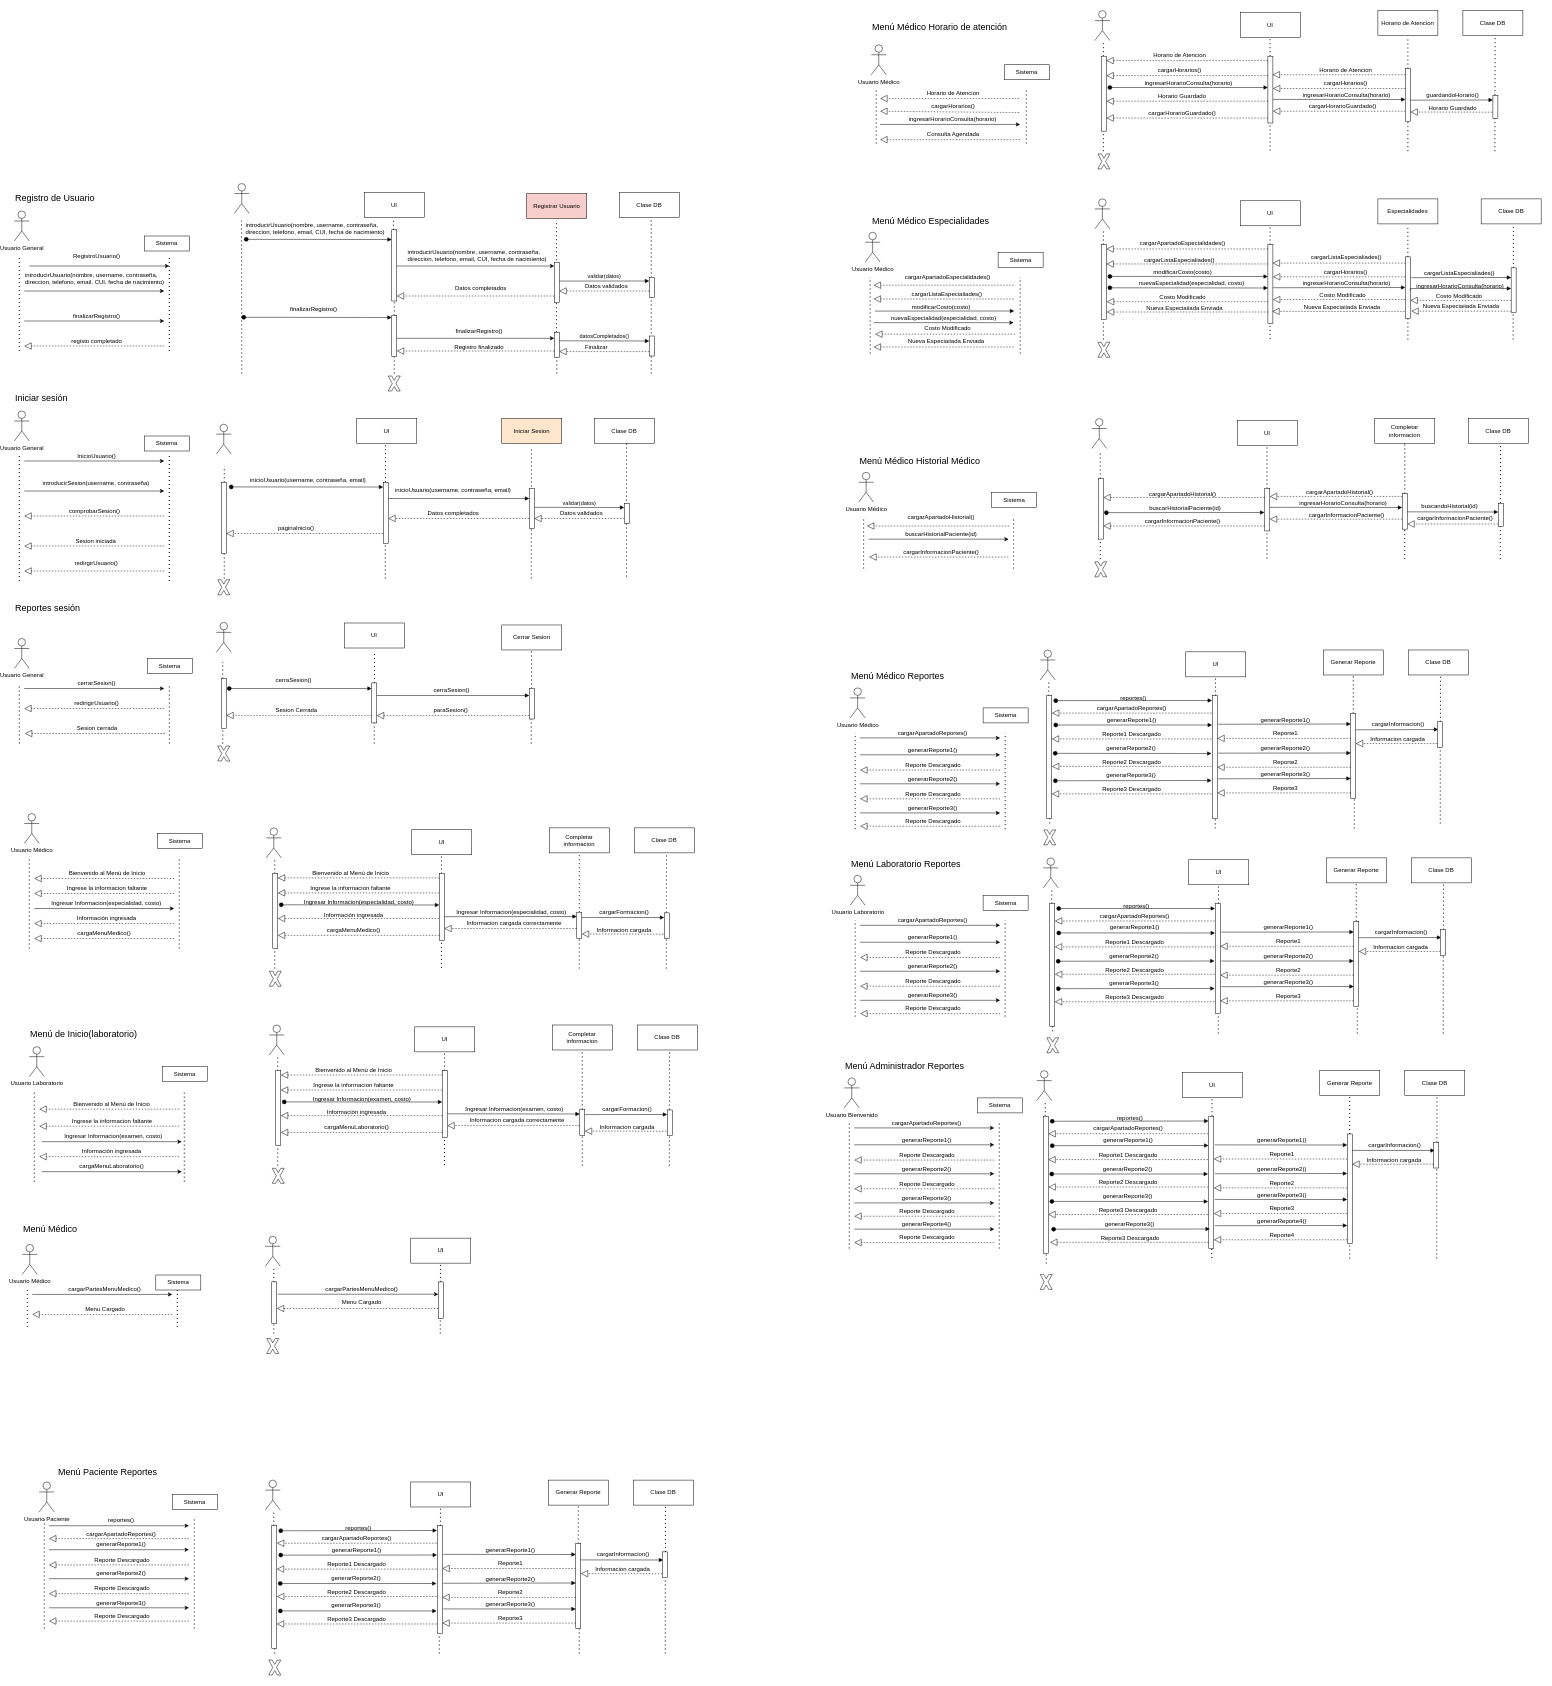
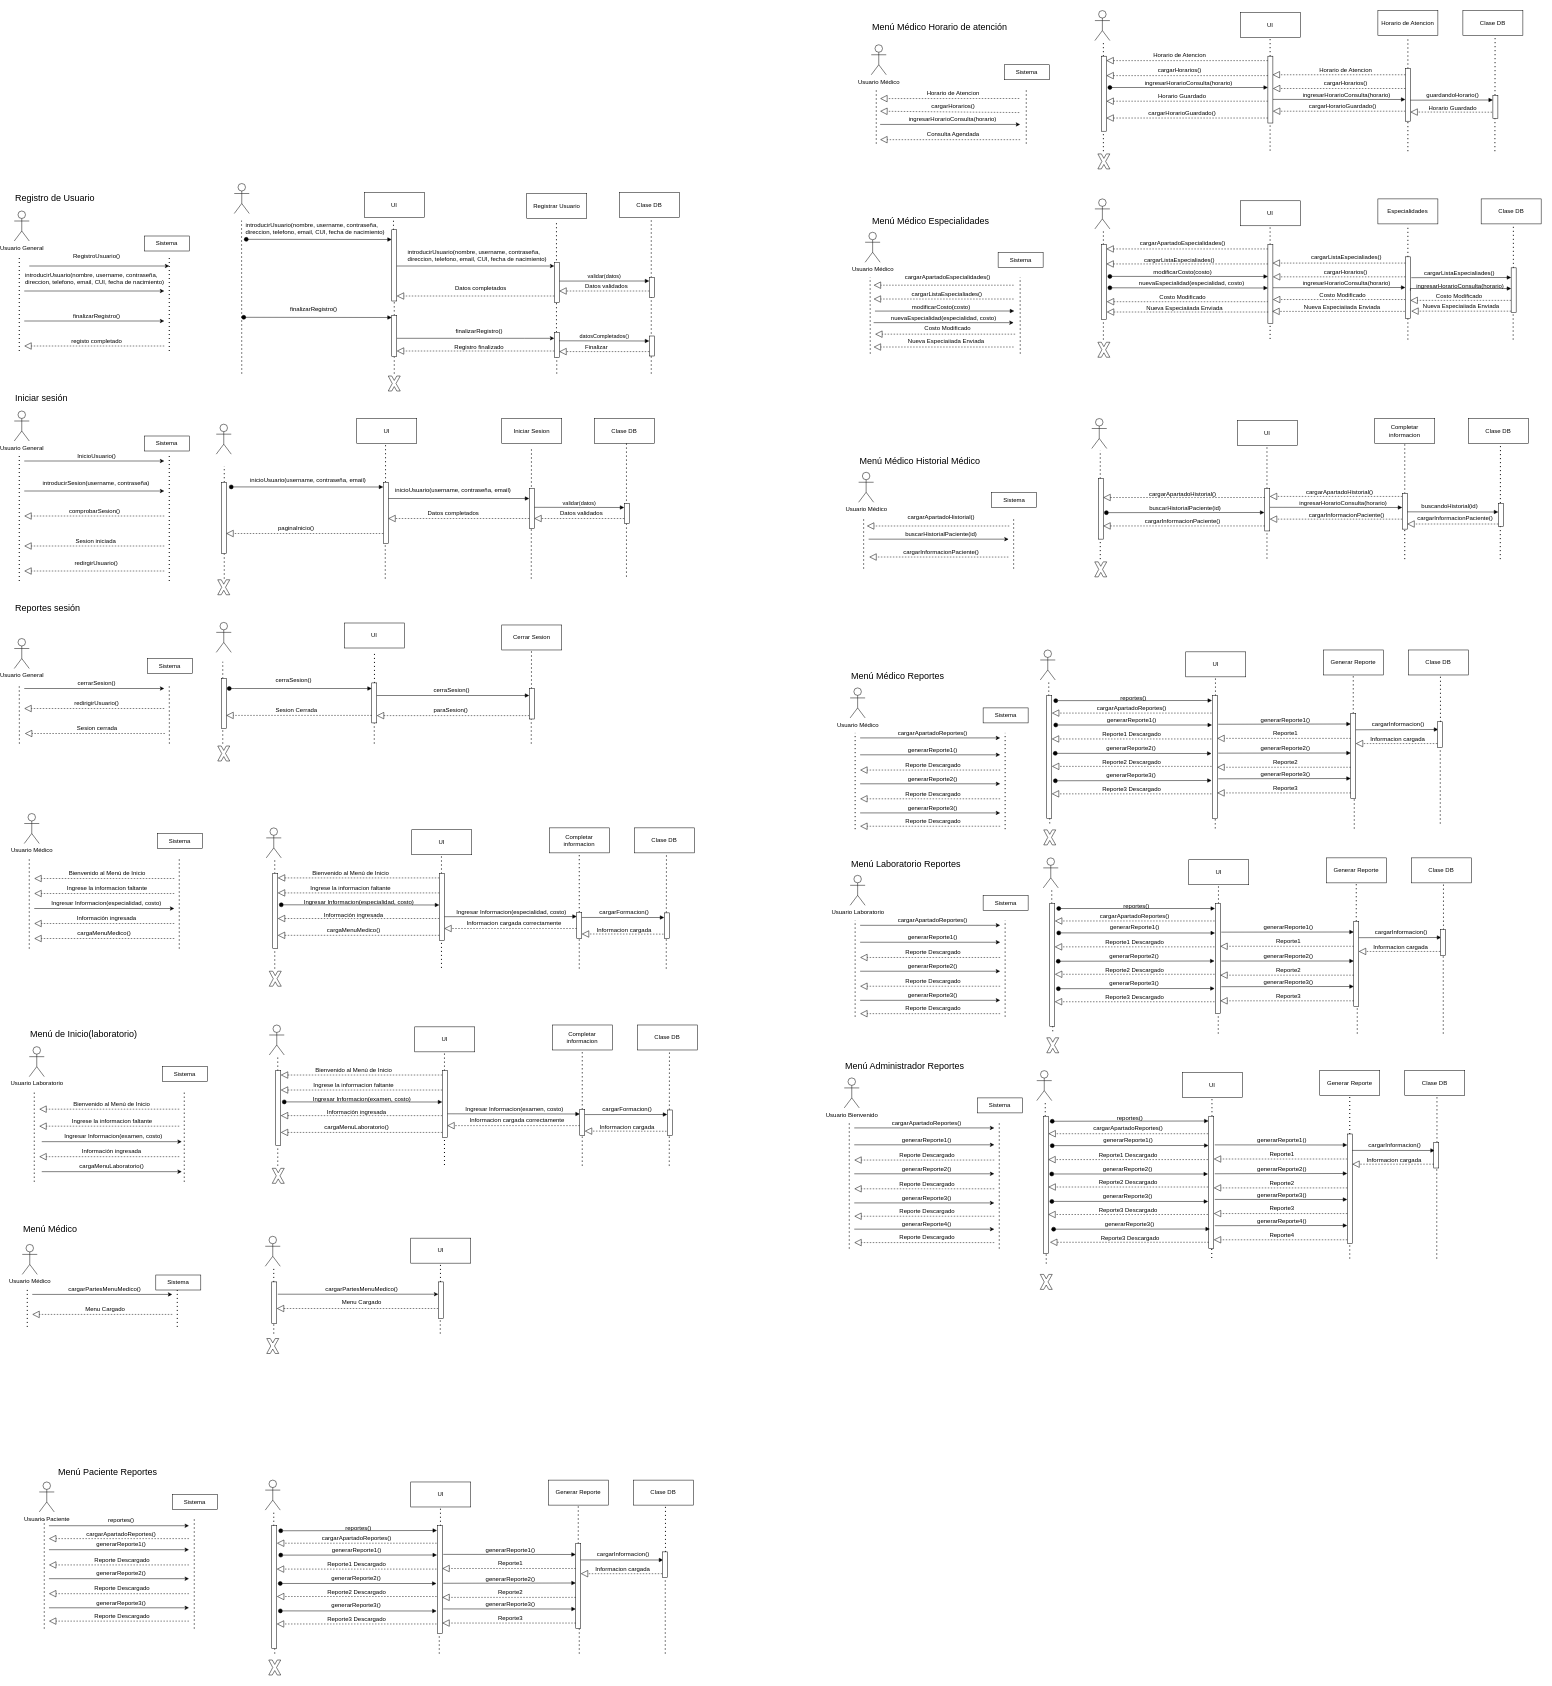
(557, 206) -> (557, 206)
(532, 431) -> (532, 431)
